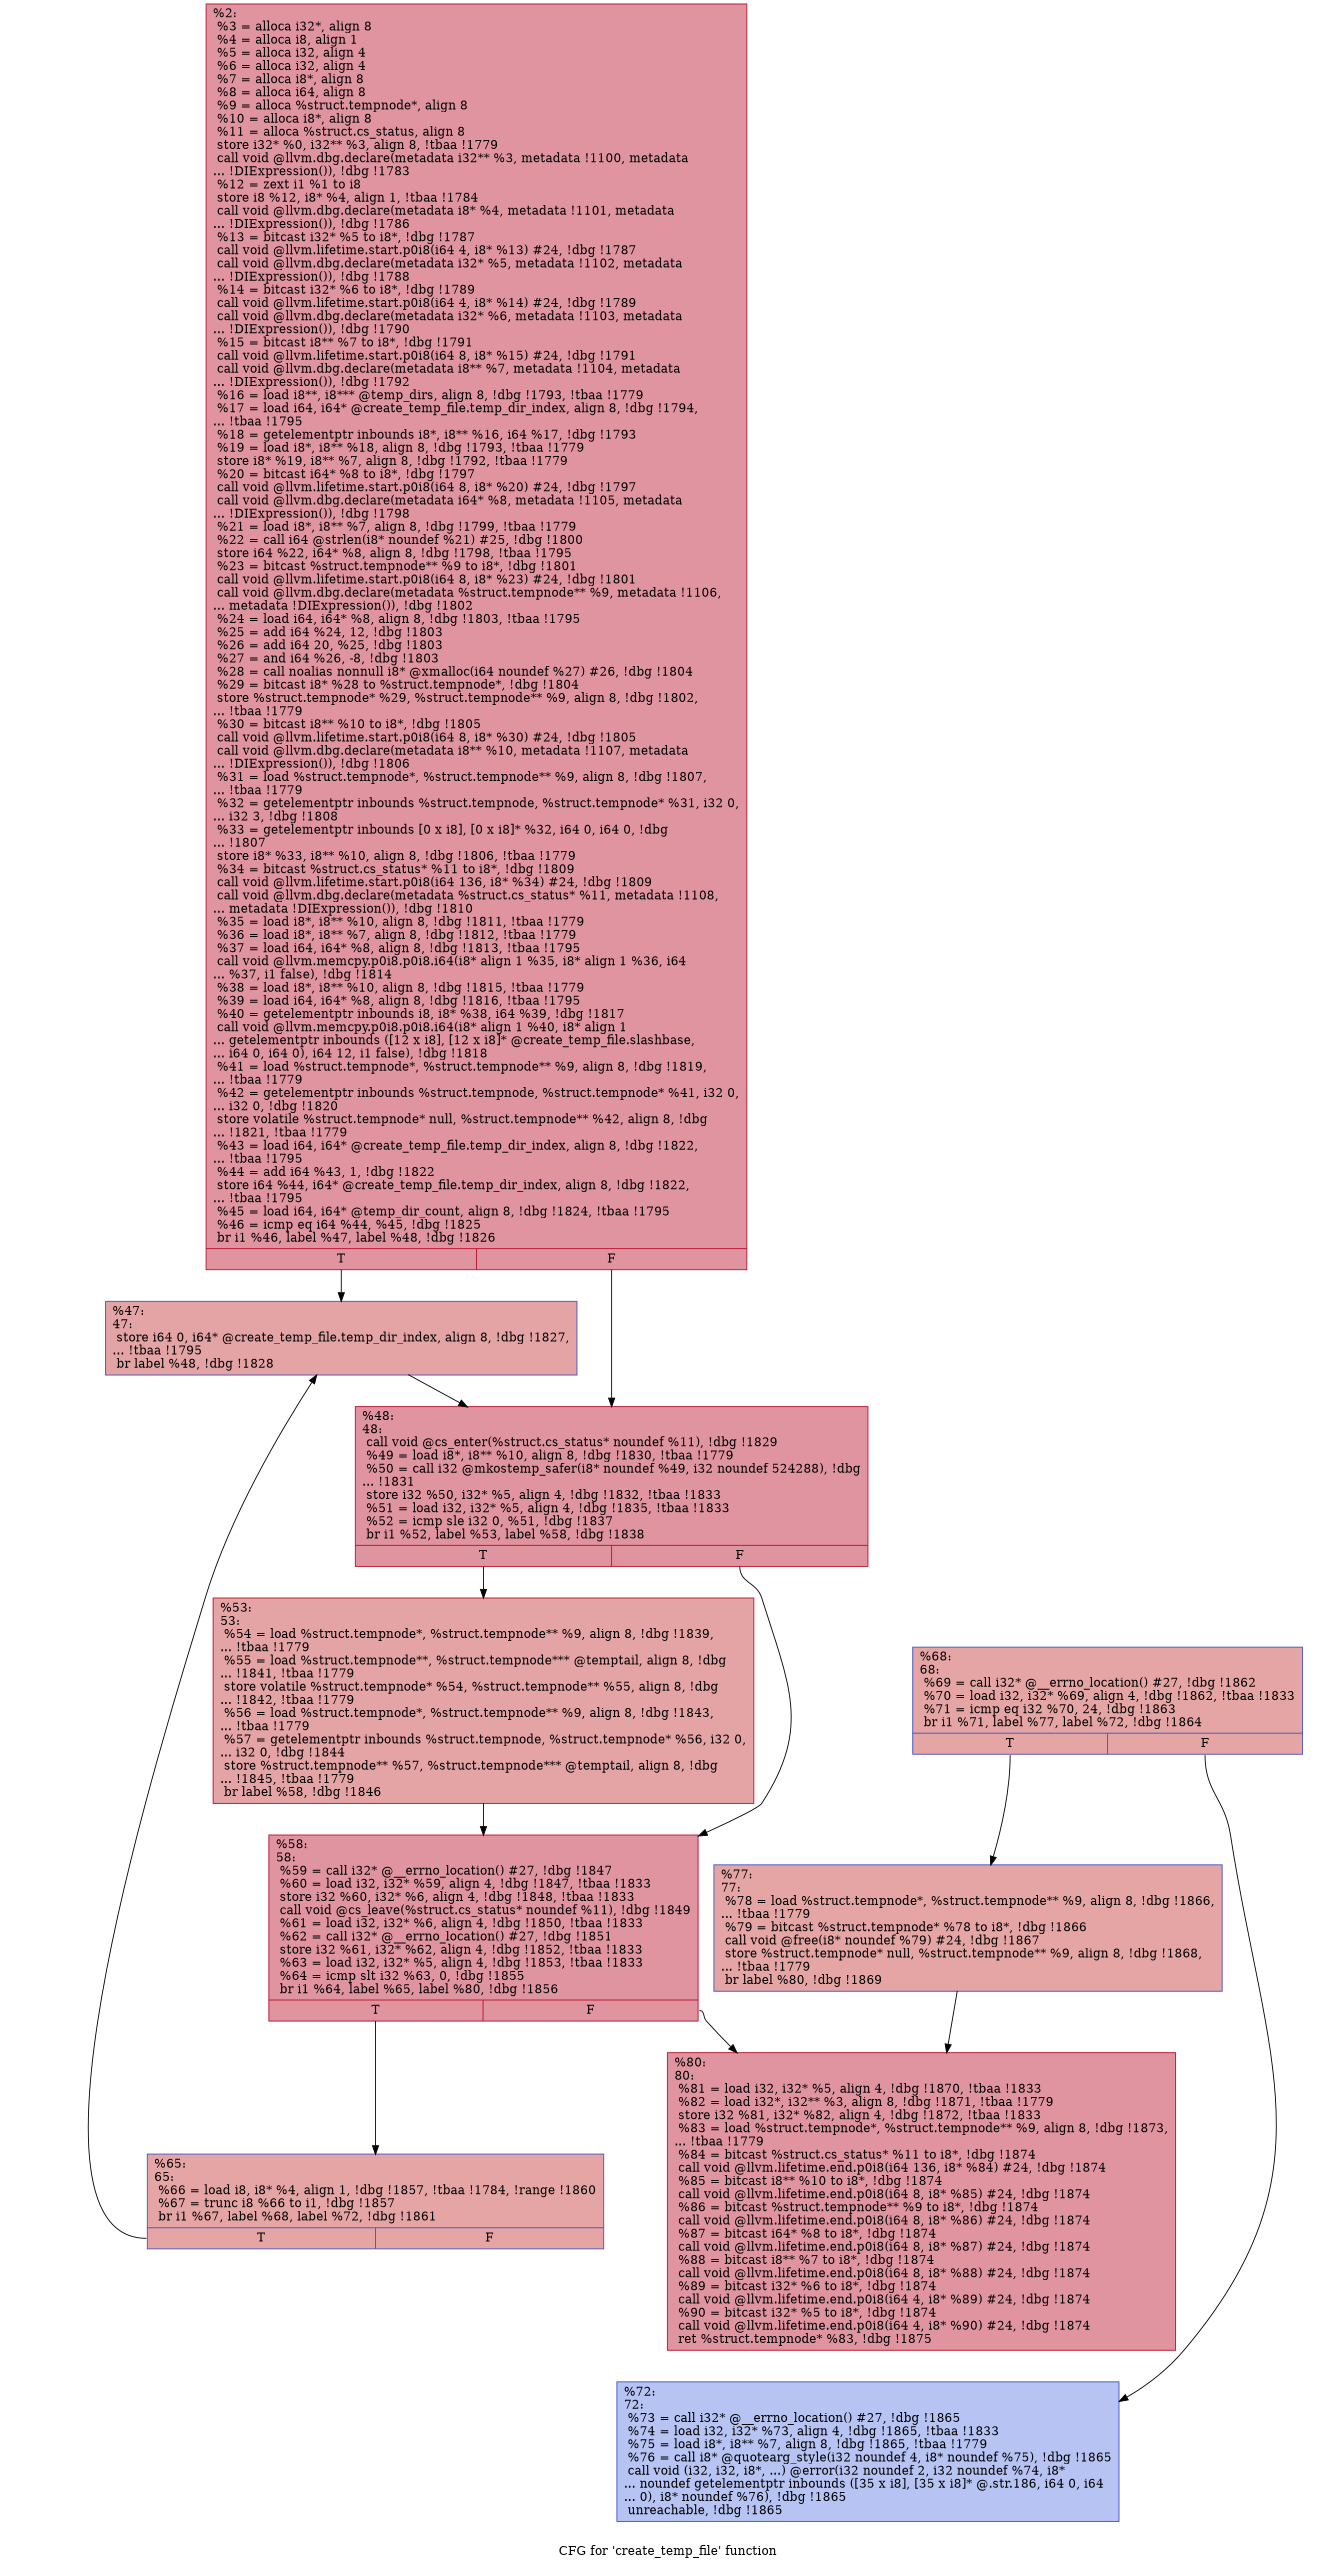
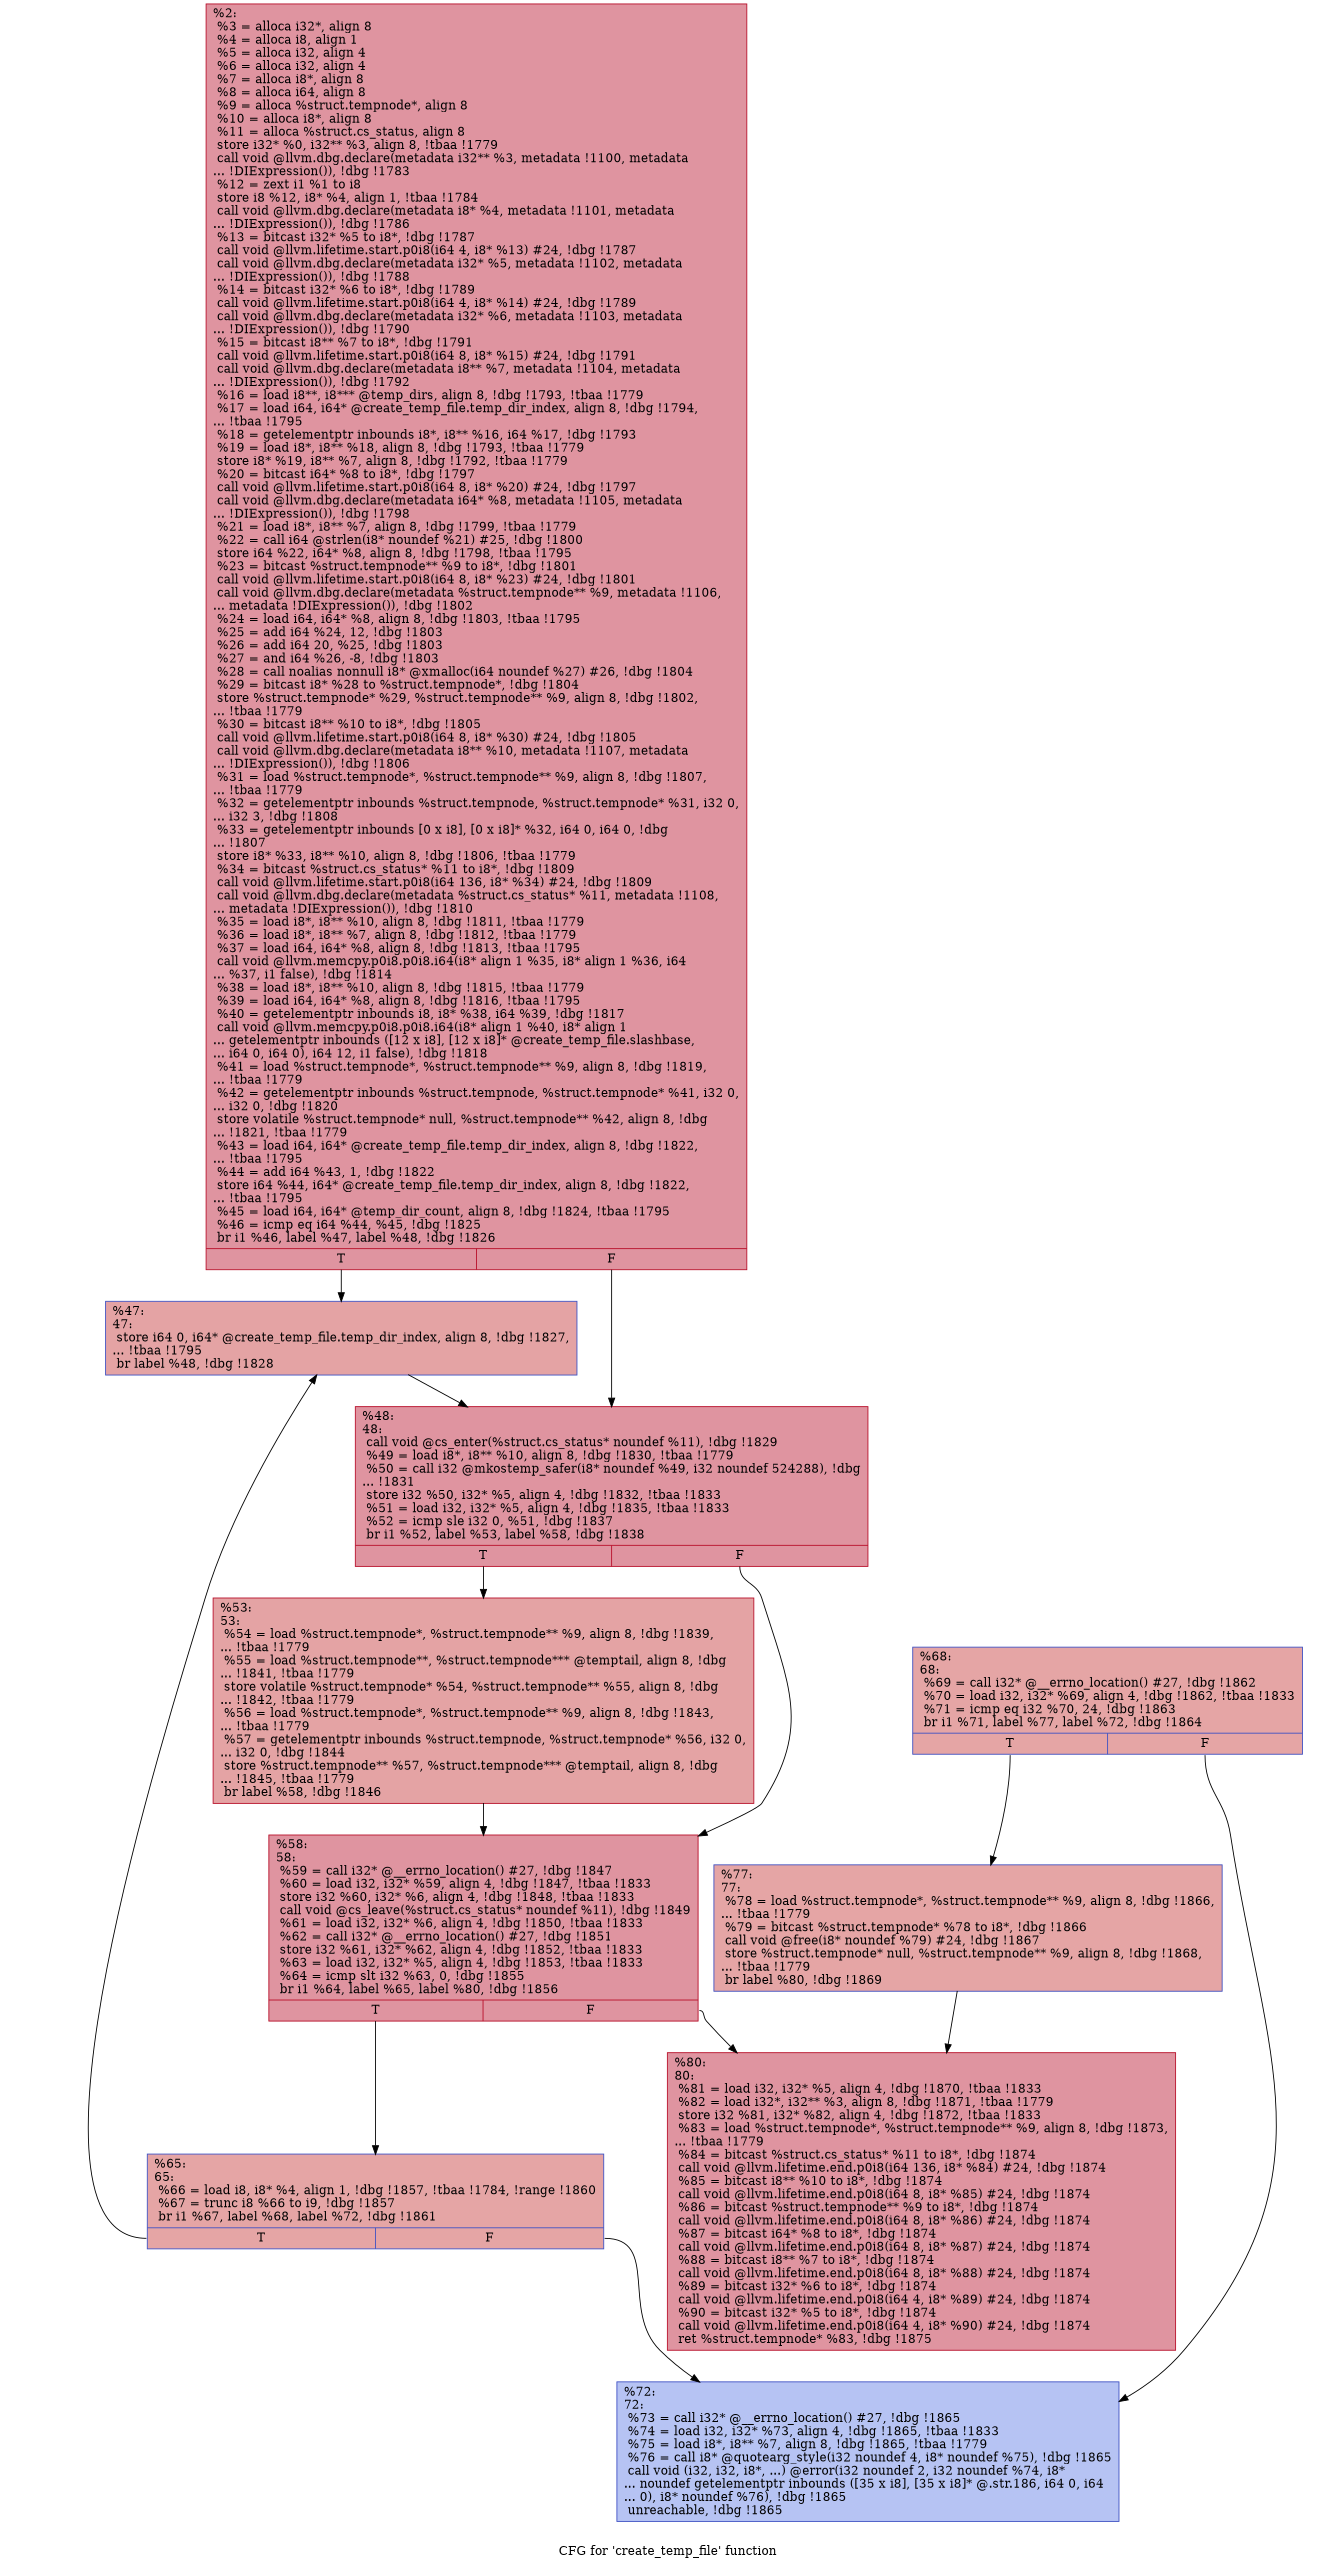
(275, 2204) -> (275, 2204)
none -> (641, 2308)
